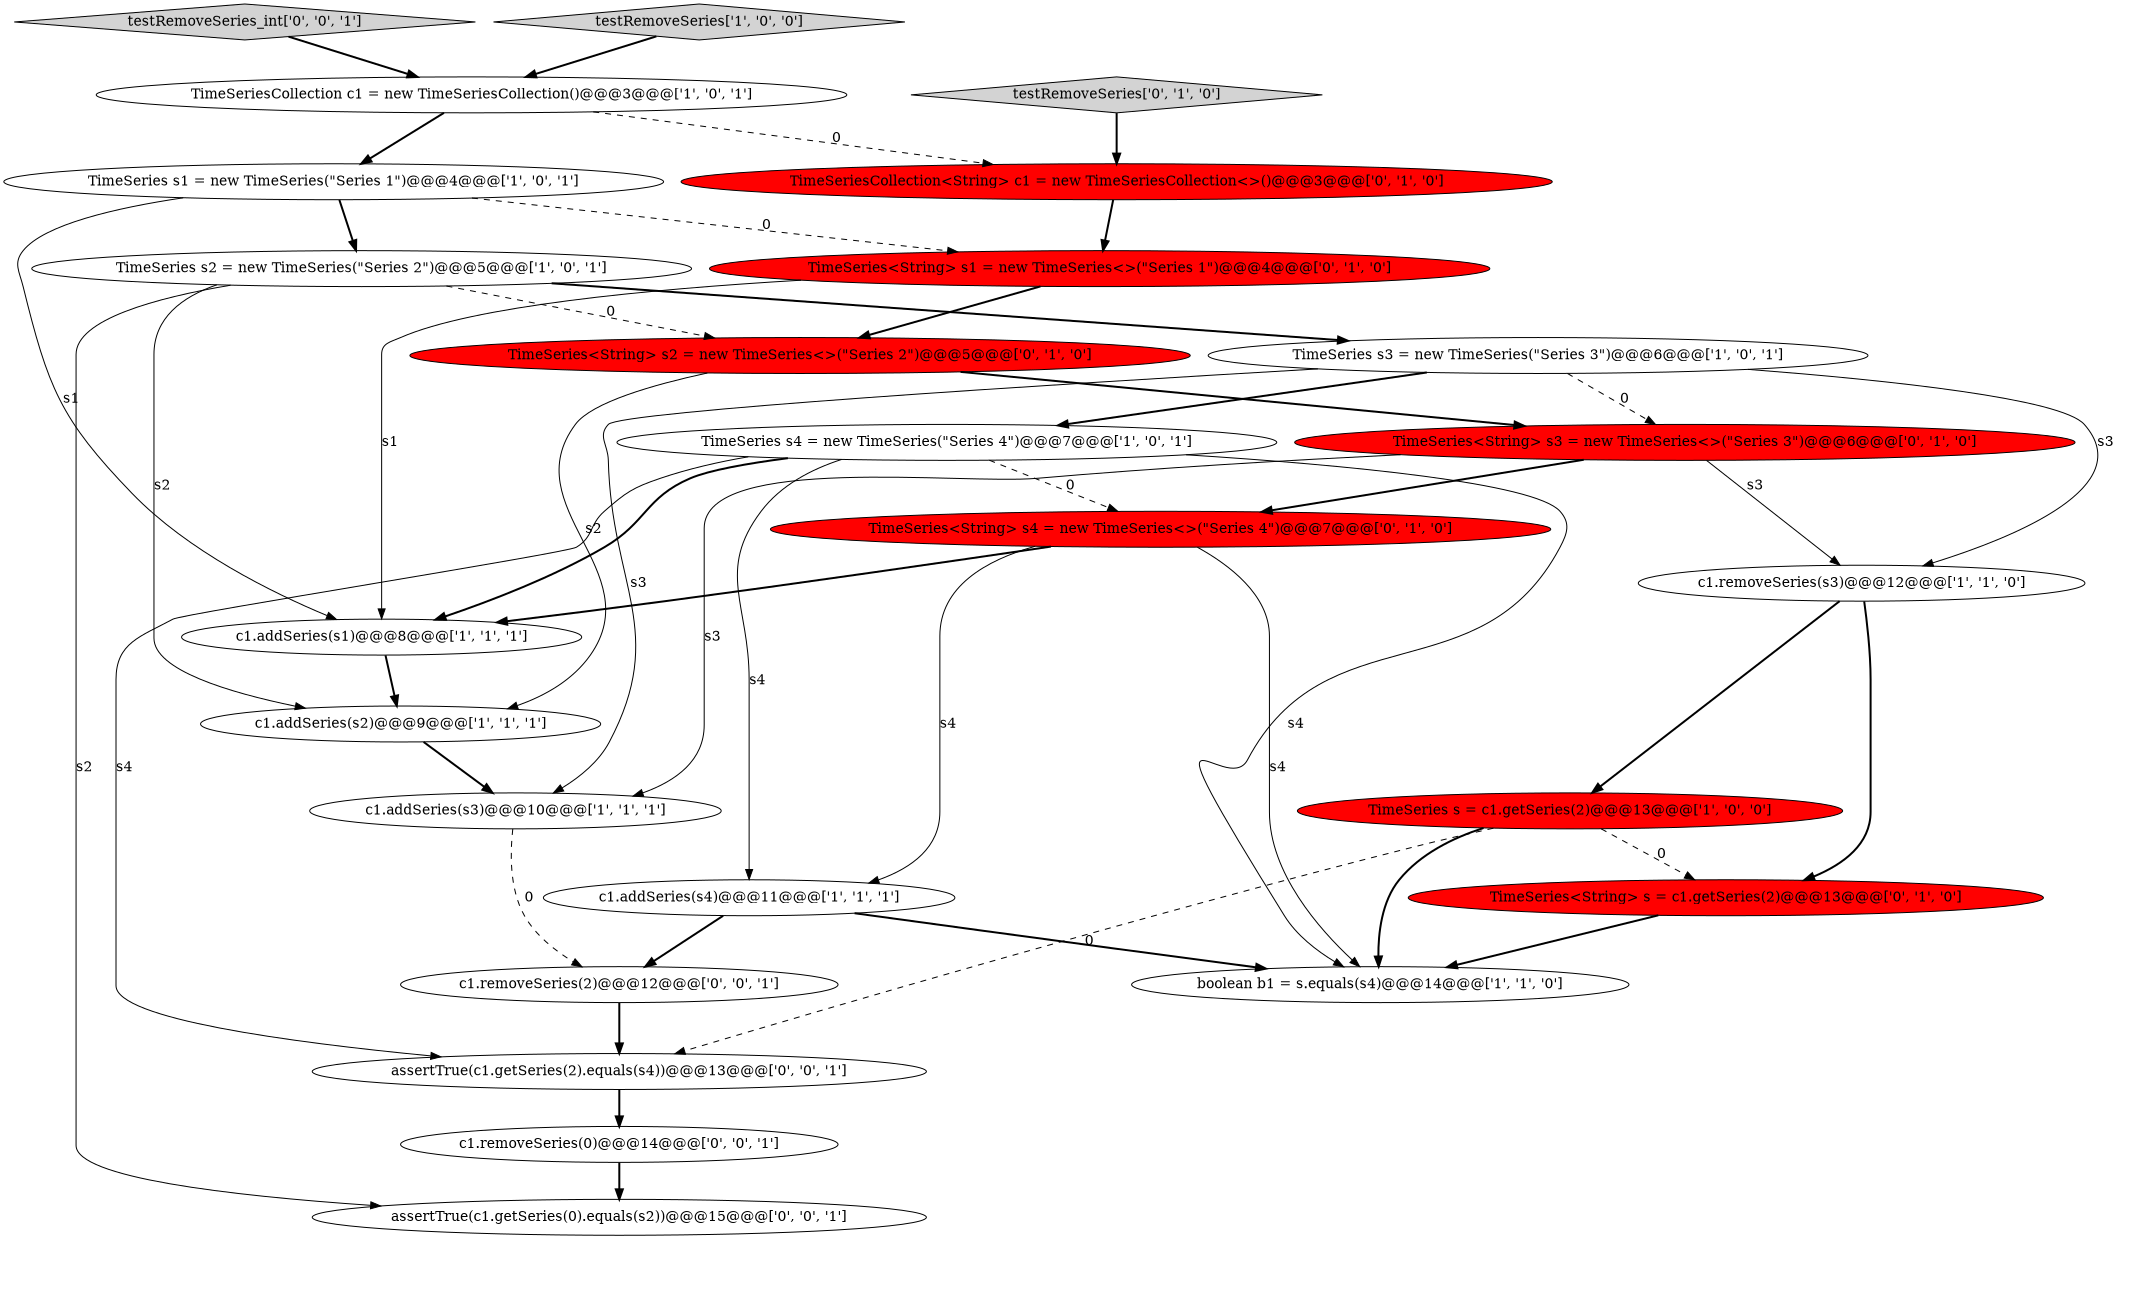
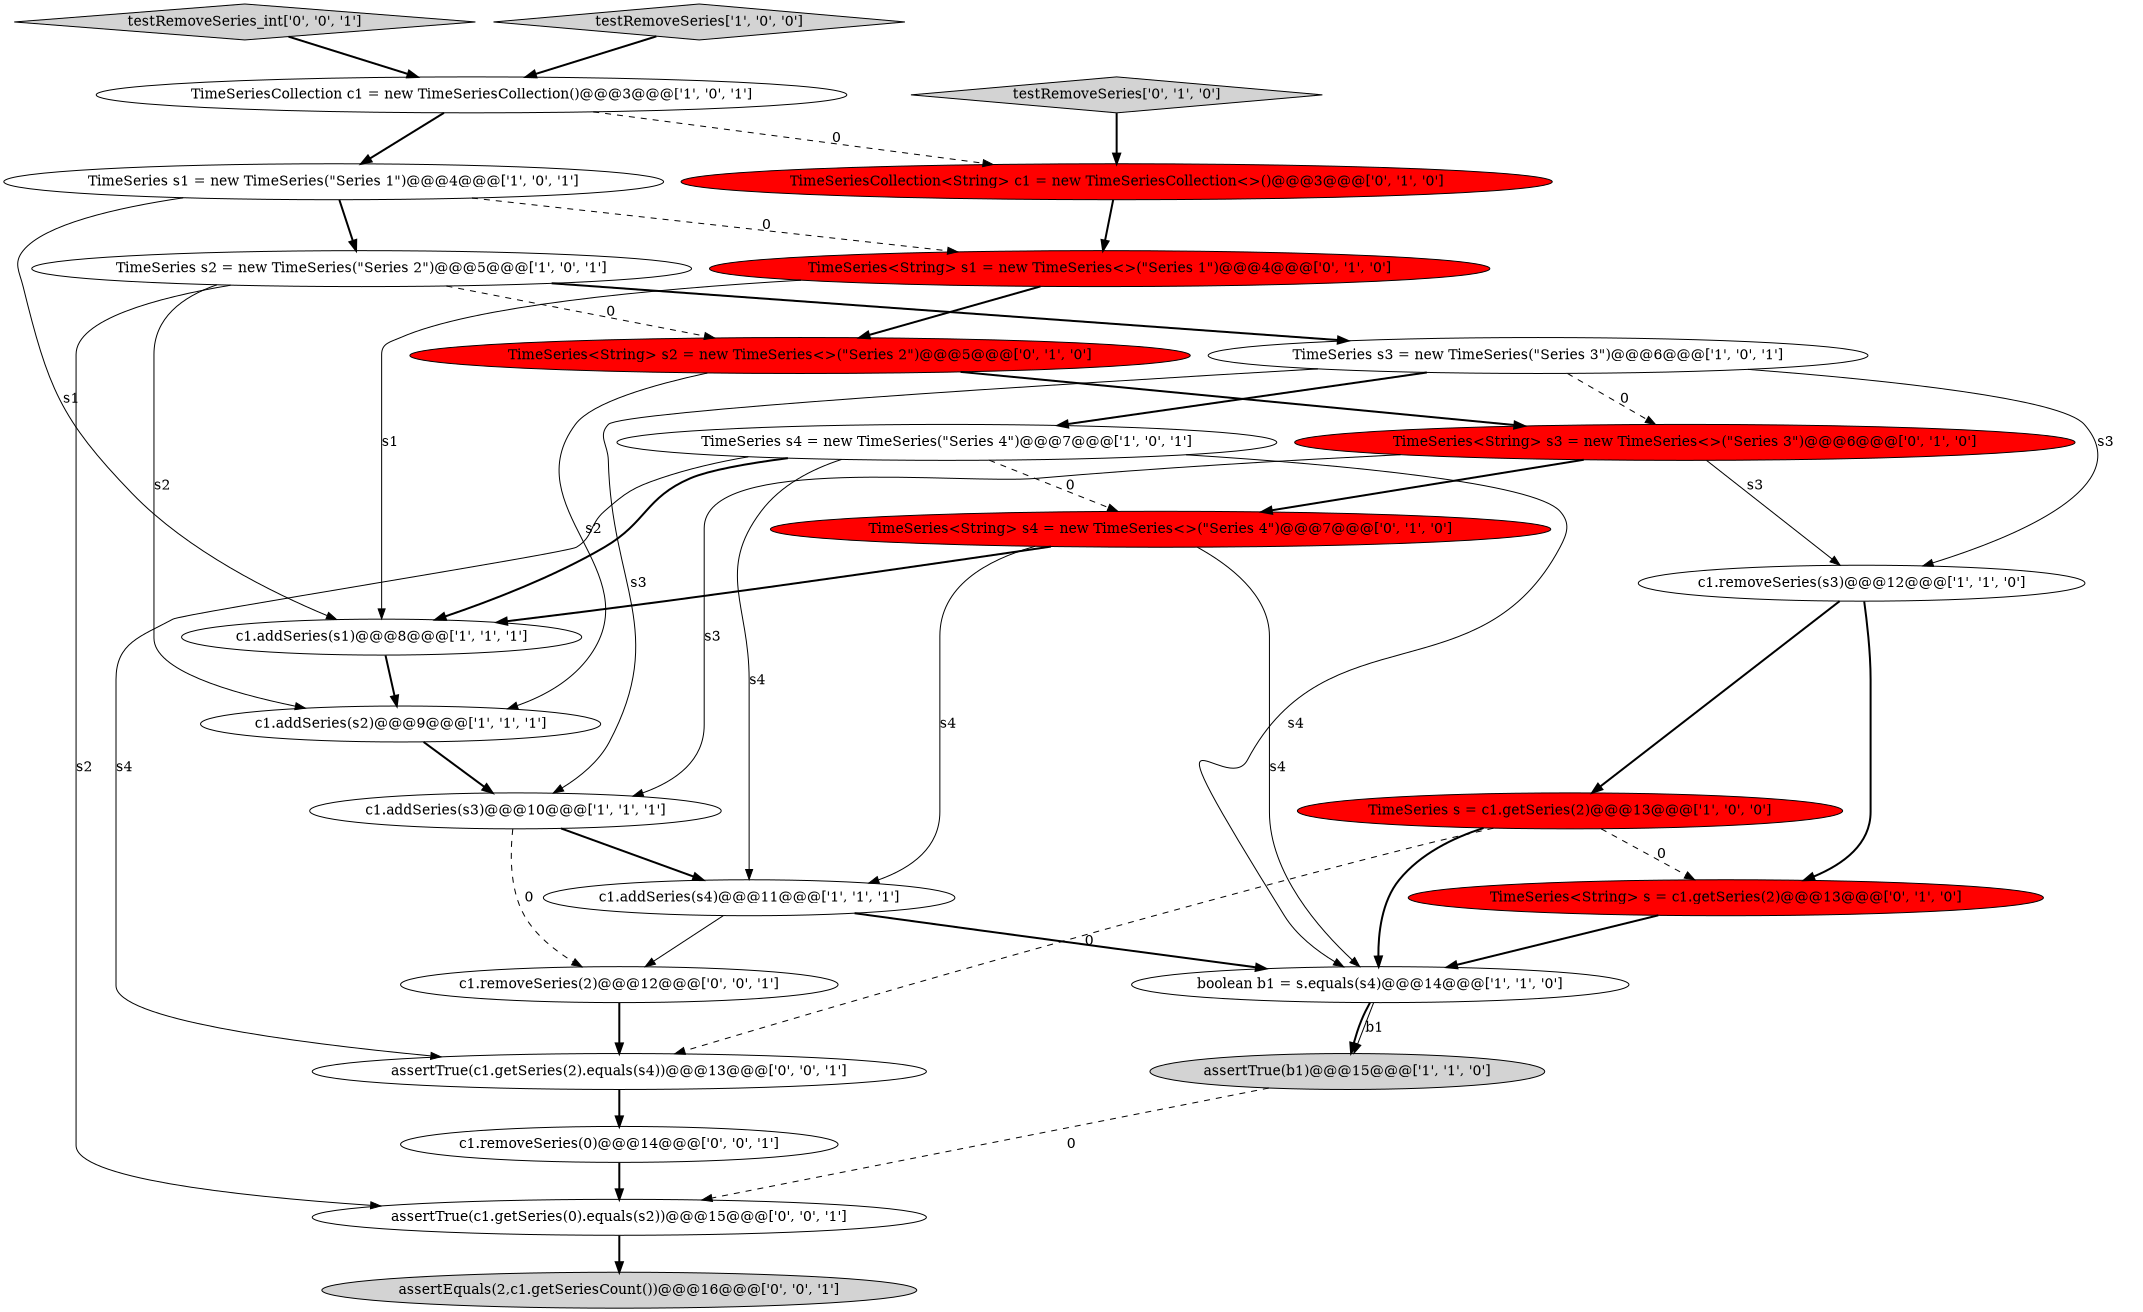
none -> (627, 853)
(689, 938) -> (689, 938)
none -> (1347, 1072)
none -> (619, 1290)
